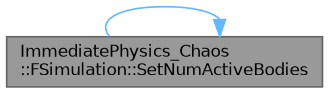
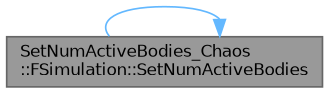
(165, 62) -> (165, 62)
